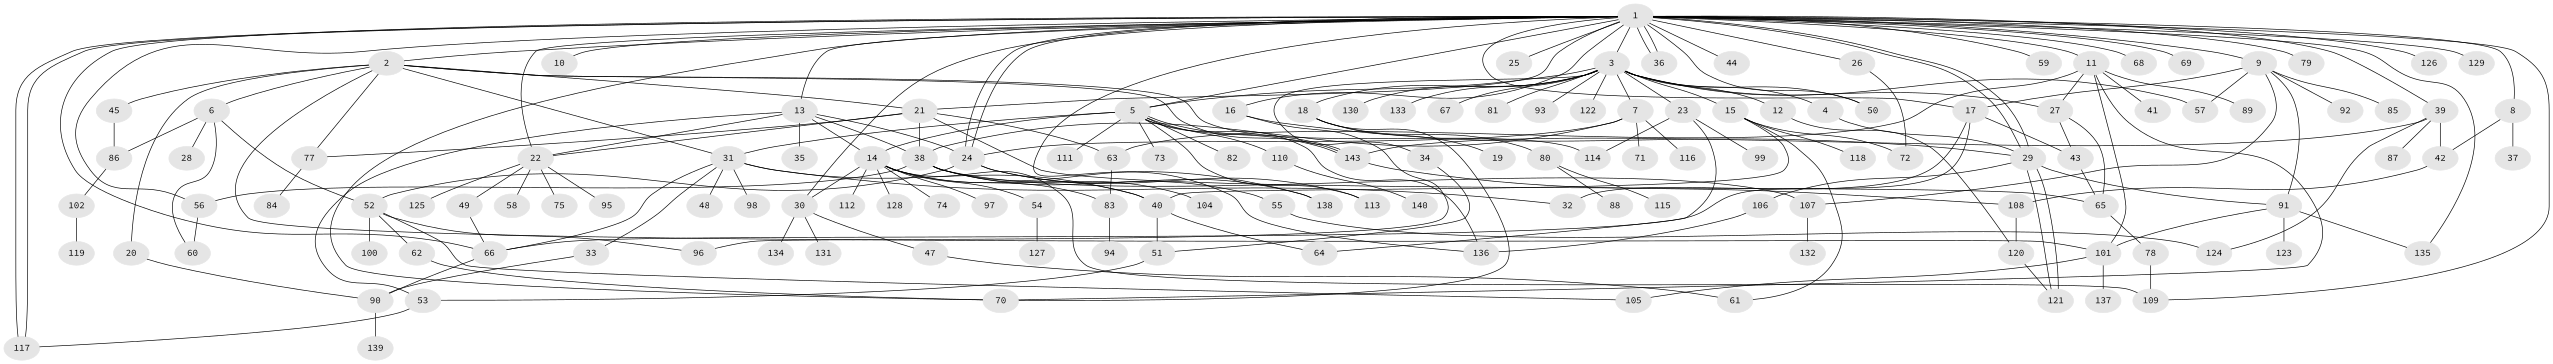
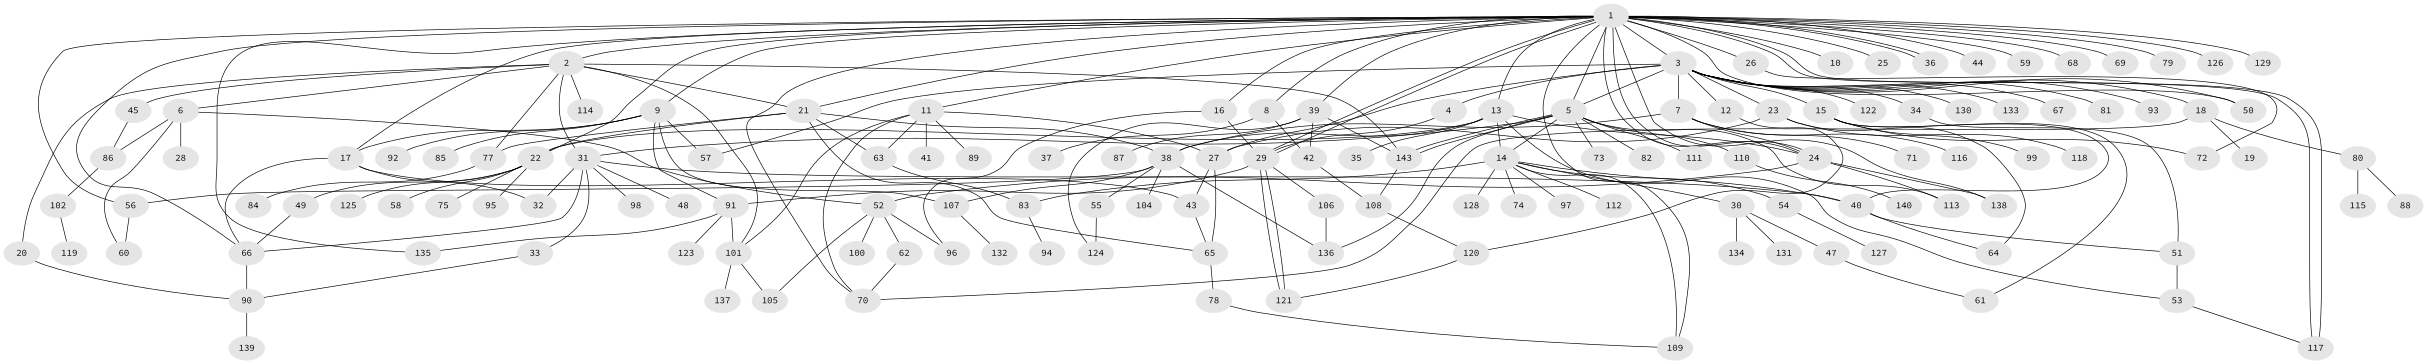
(991, 52) -> none
(1643, 132) -> (1507, 136)
